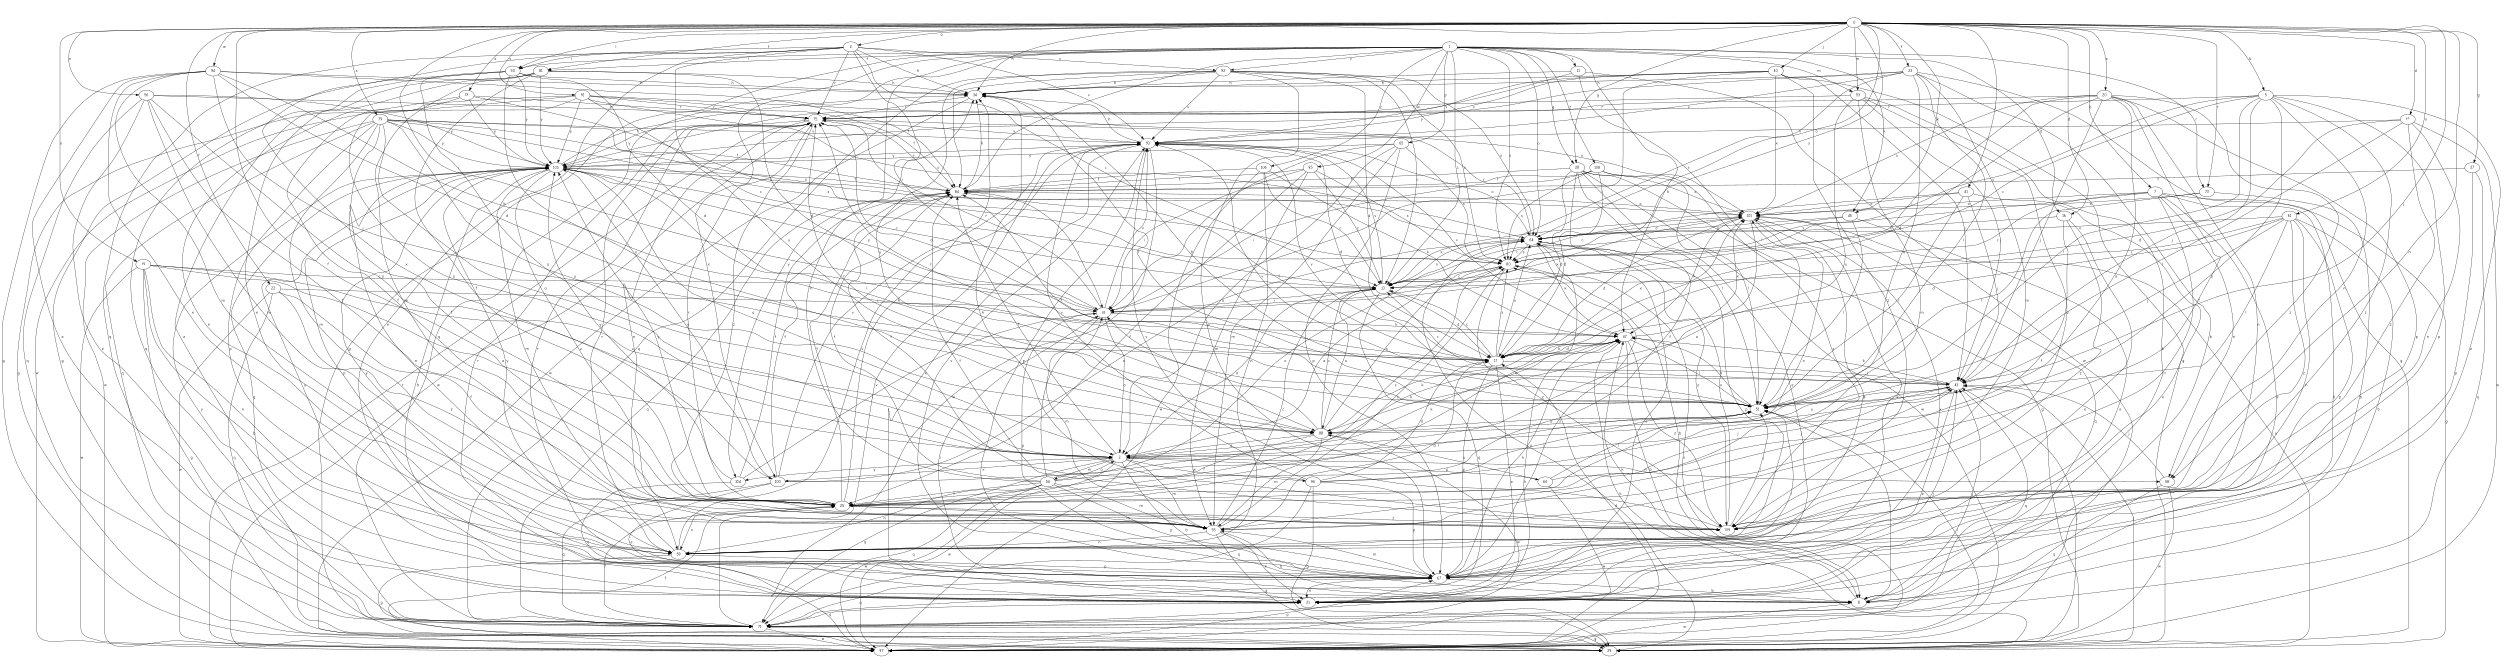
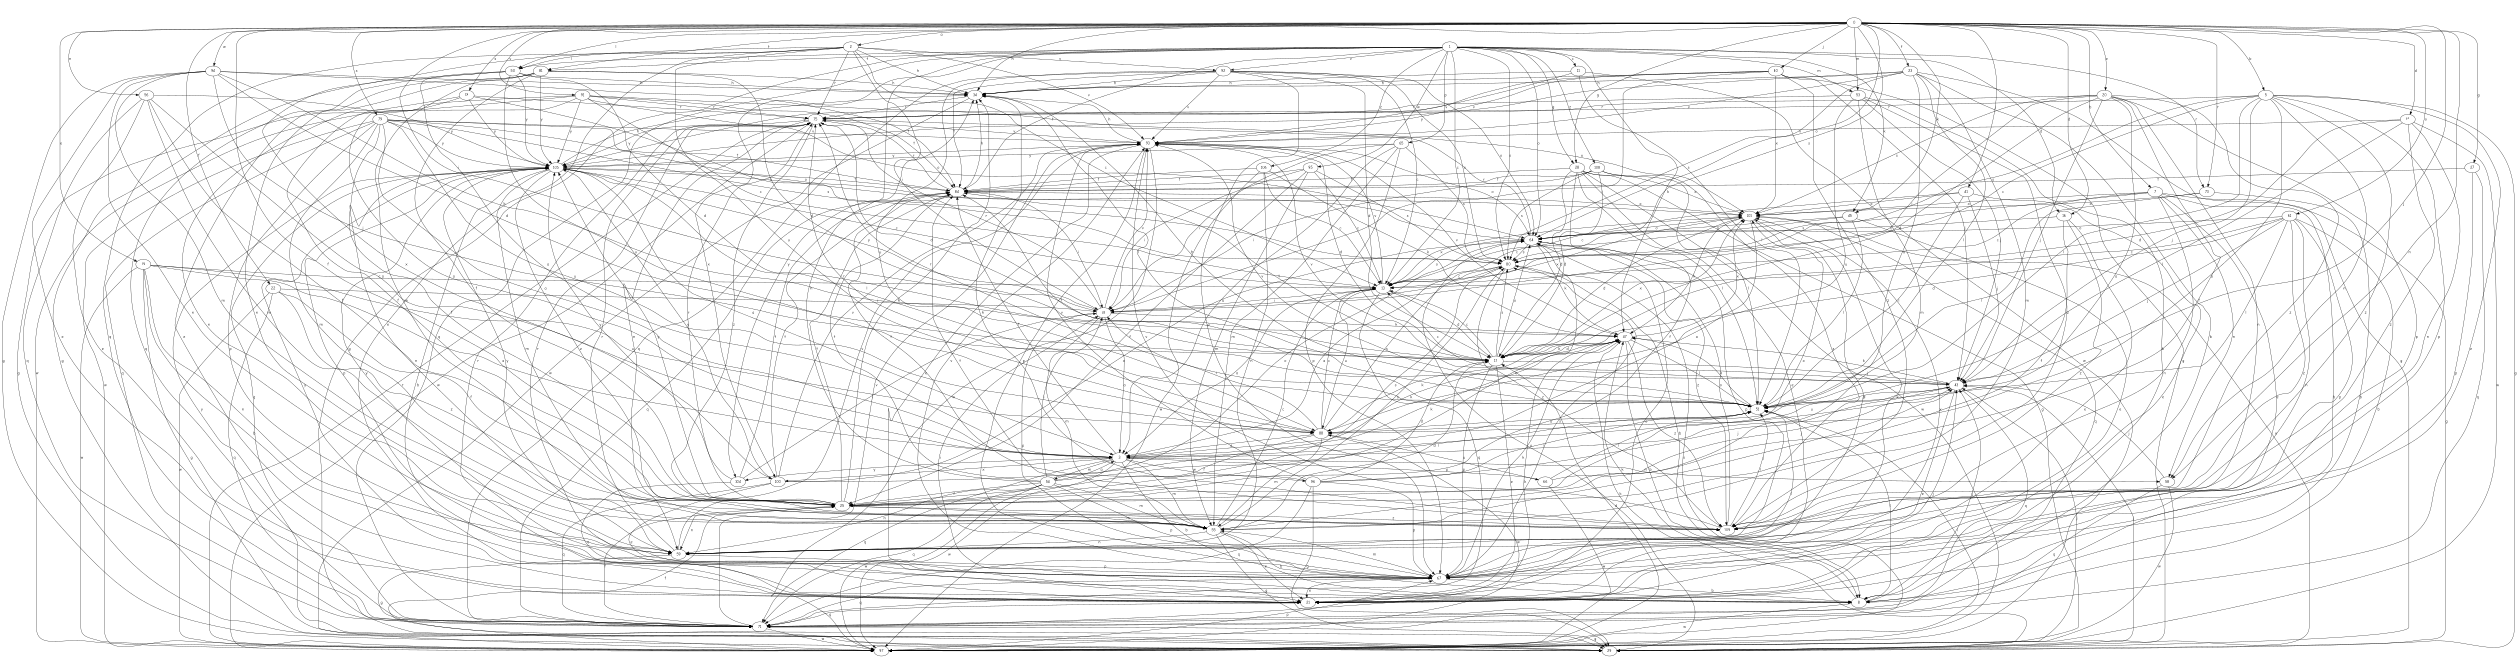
(496, 106) -> none
none -> (2433, 641)
